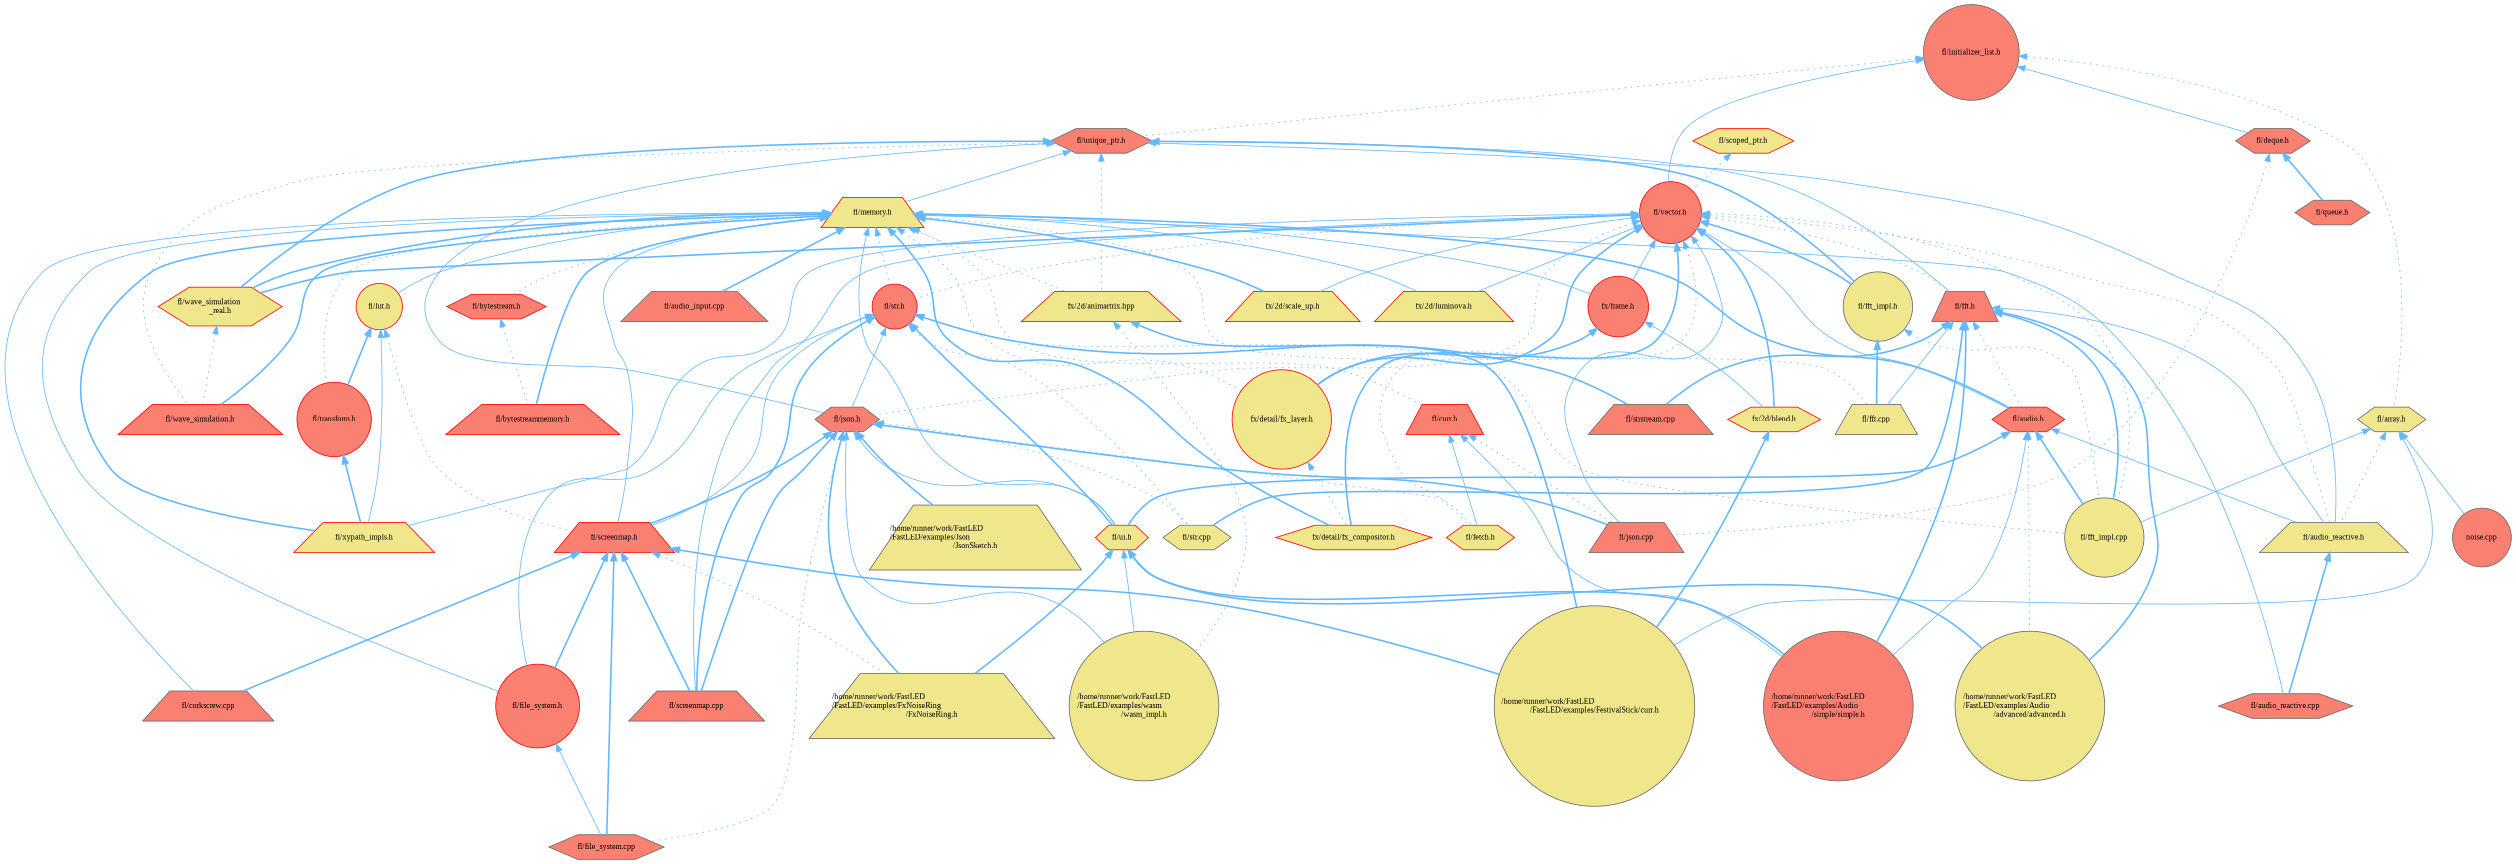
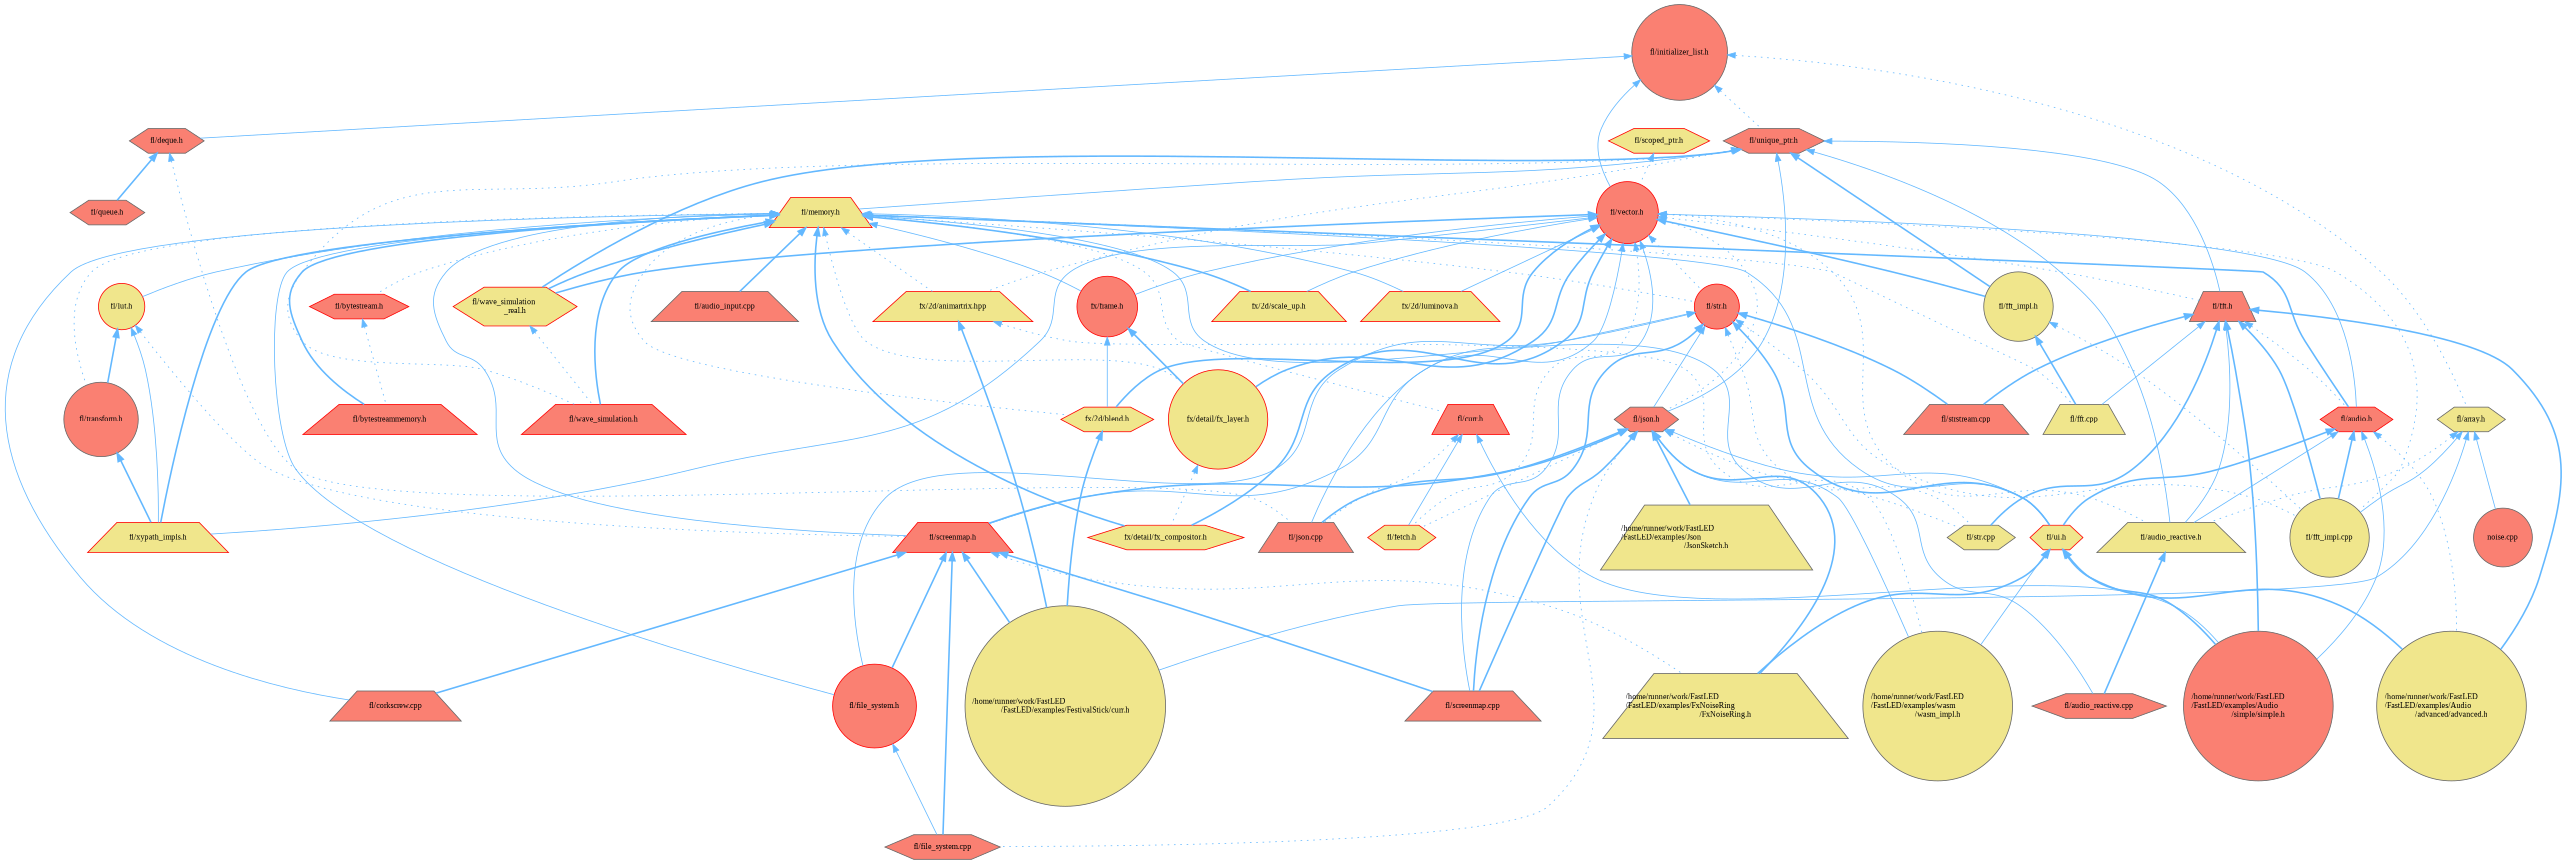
none -> (746, 373)
(334, 419) -> (101, 419)
